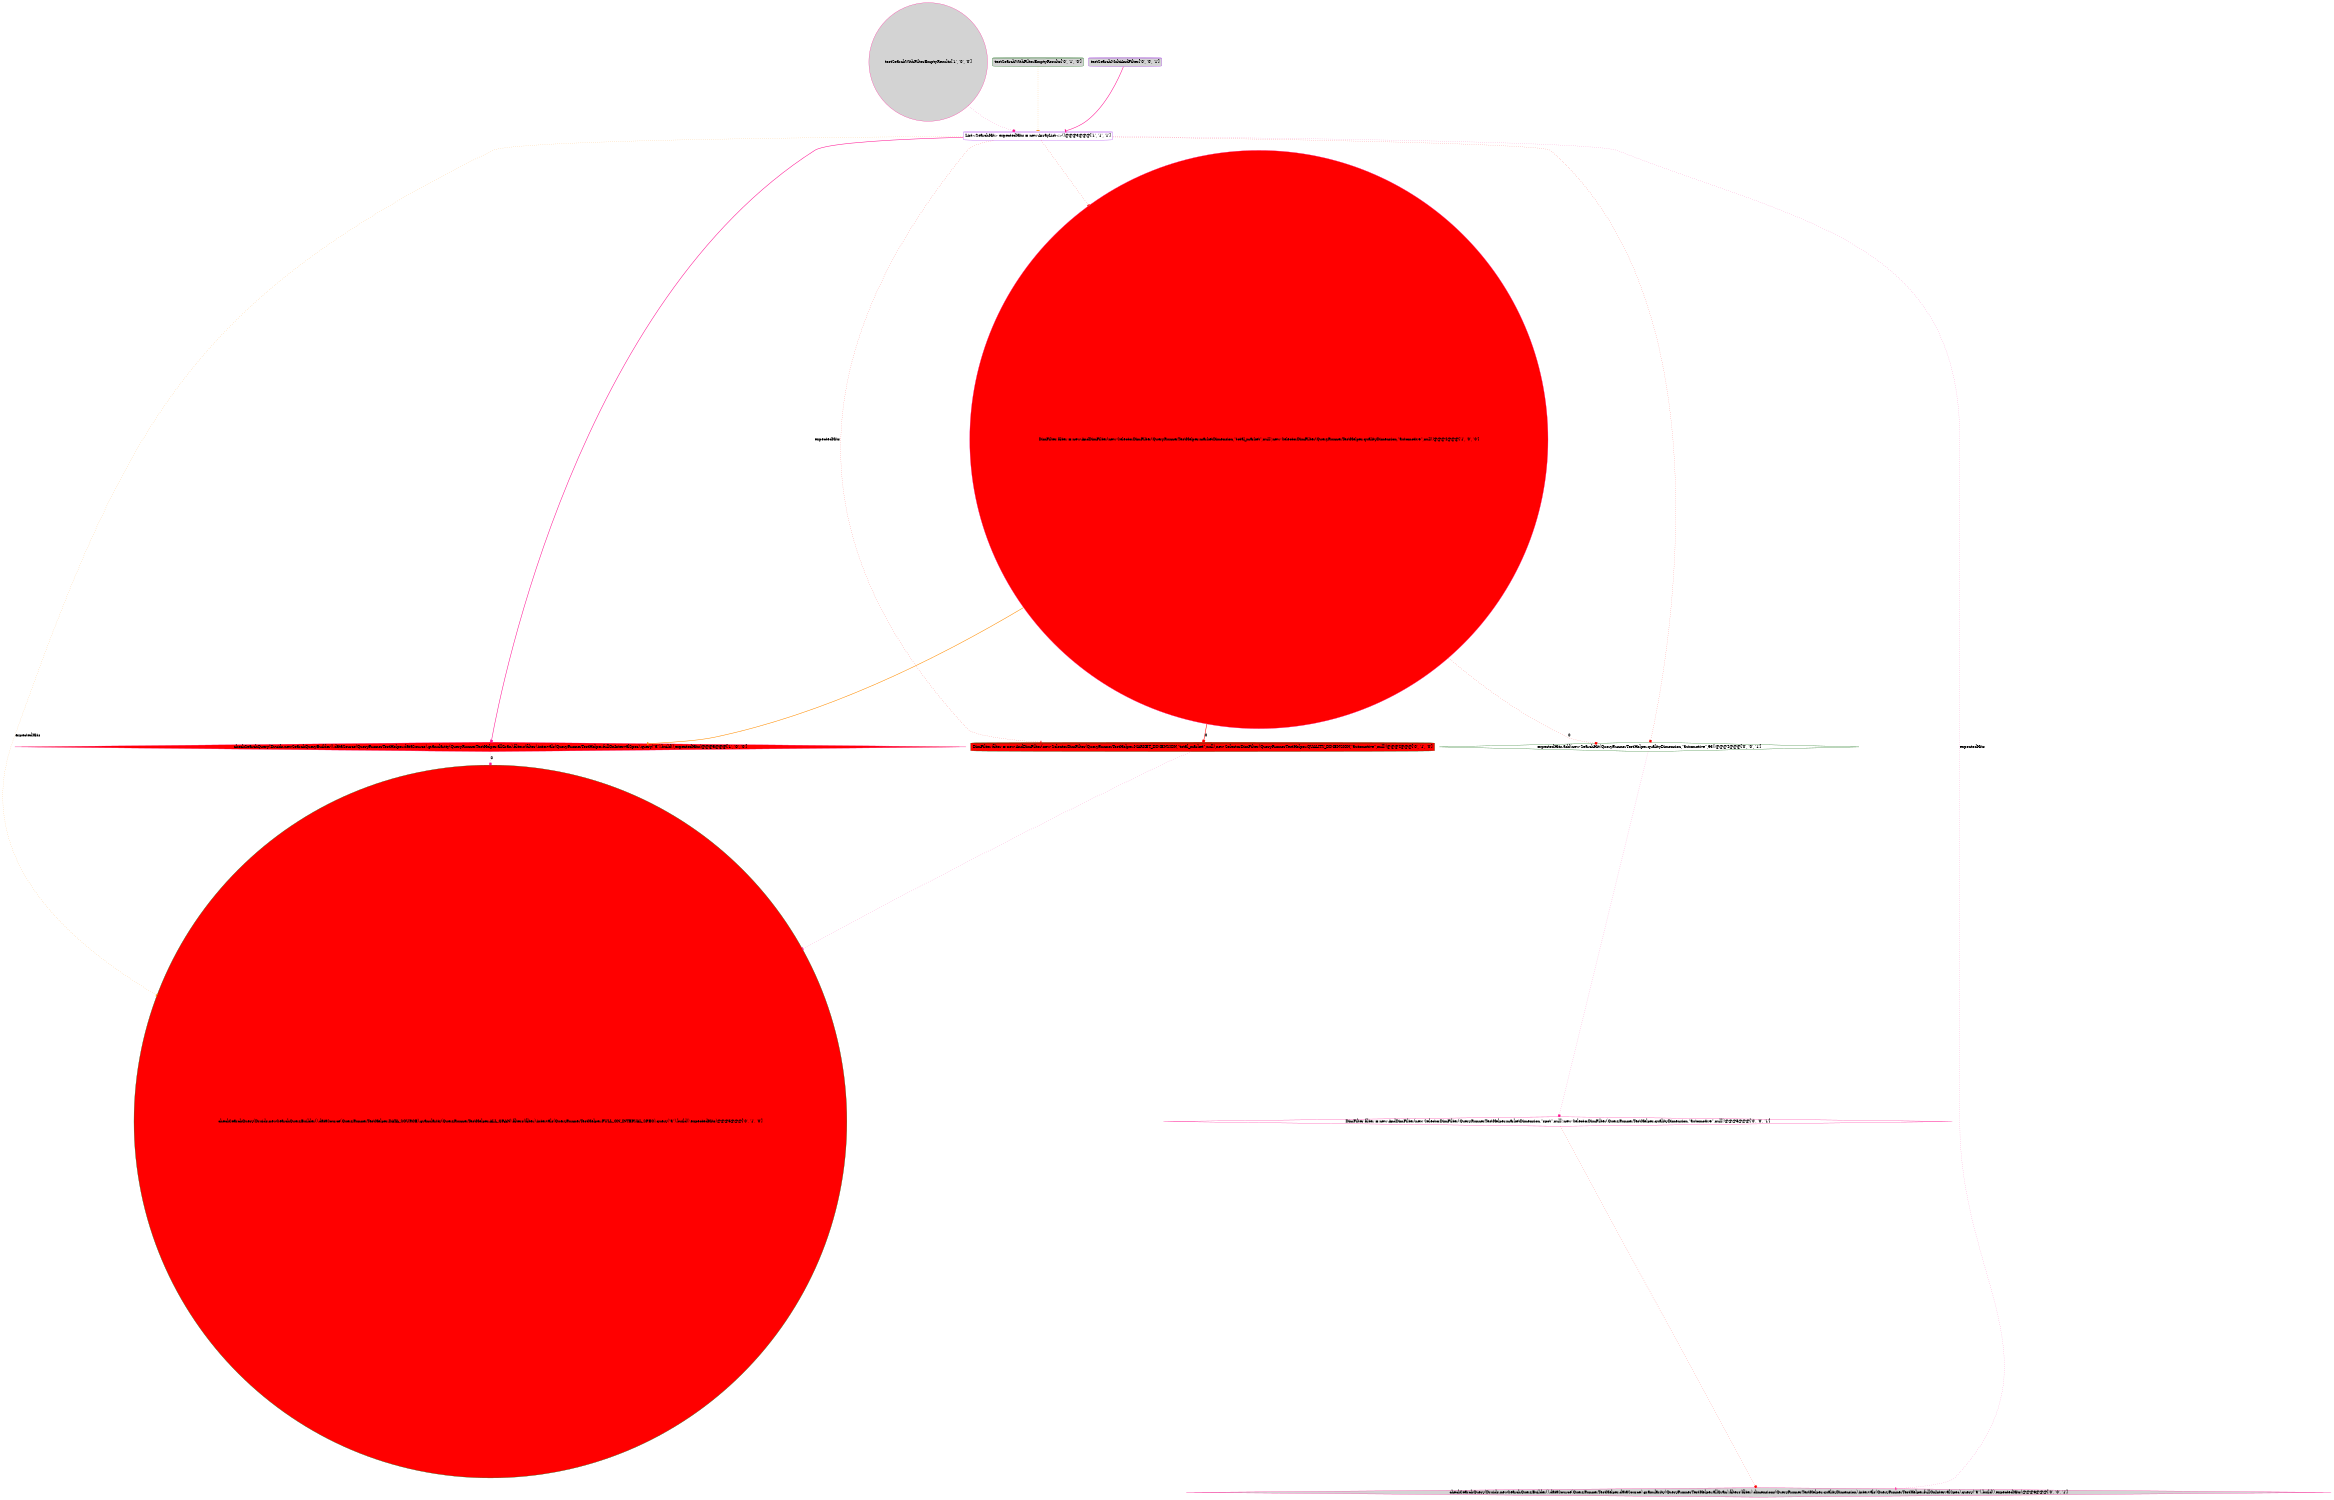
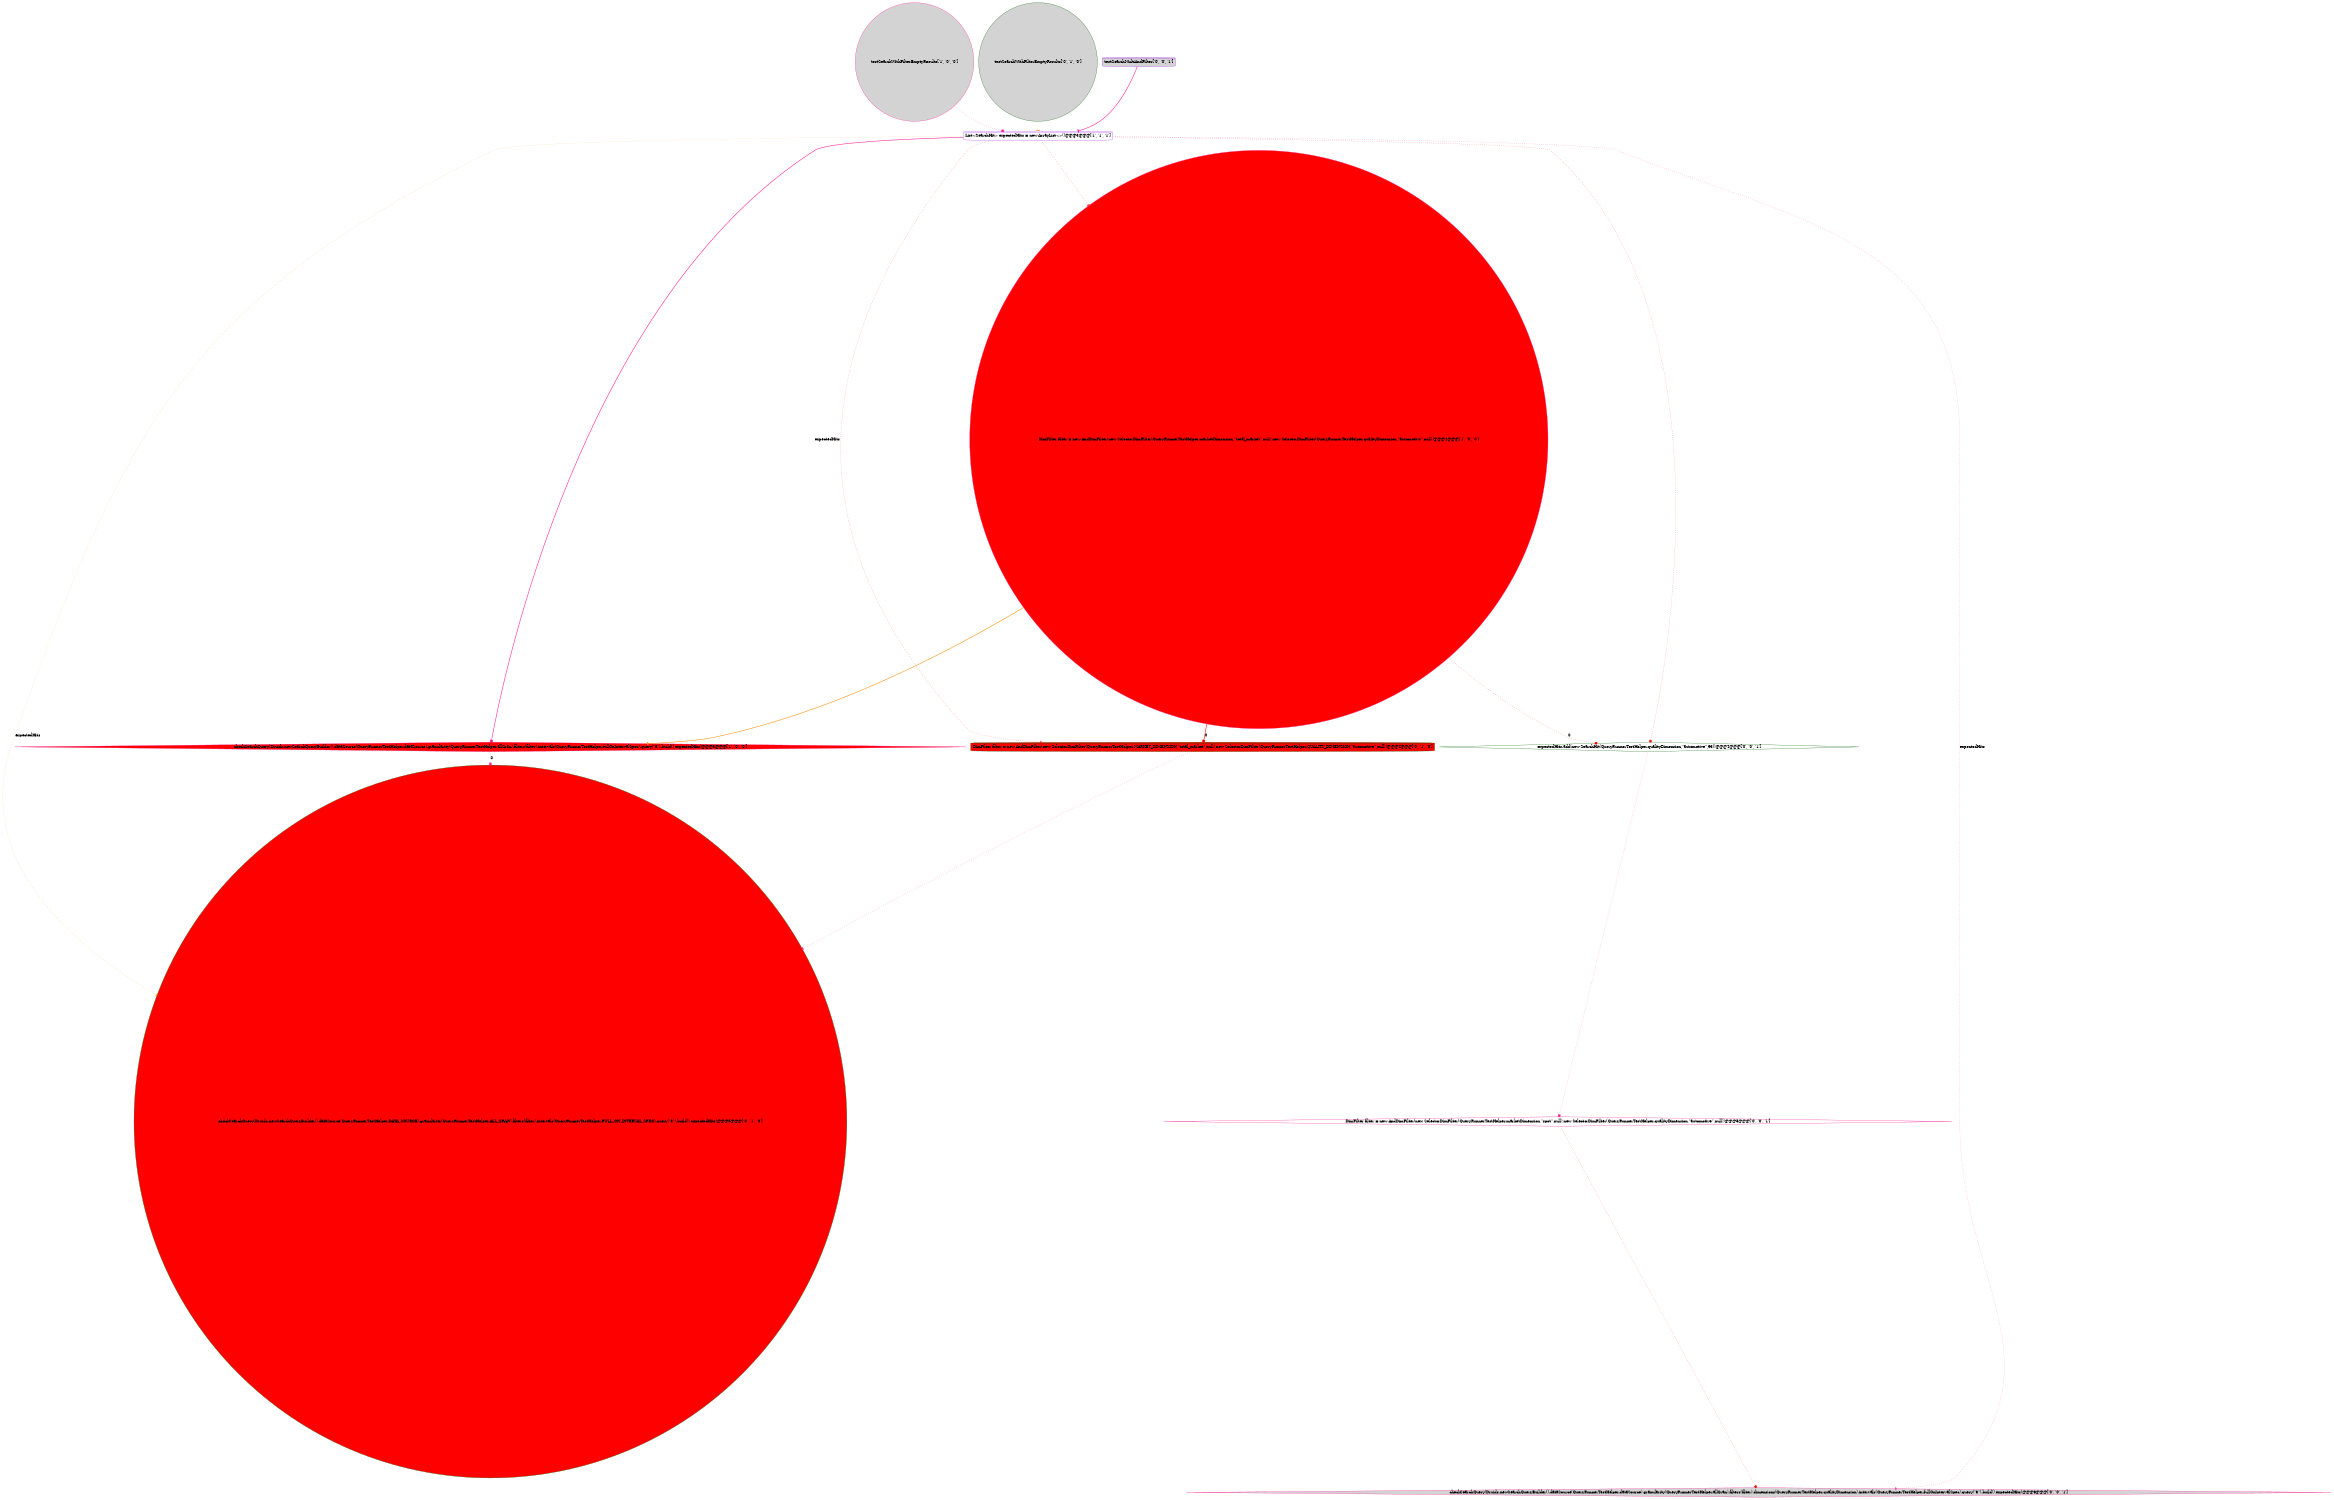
(1038, 62) -> (1038, 62)
